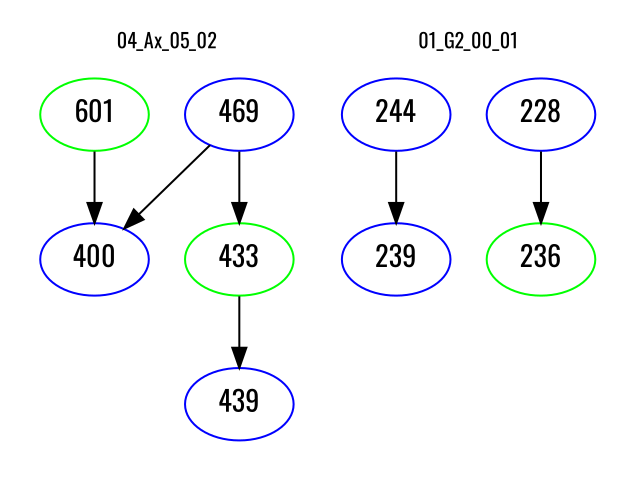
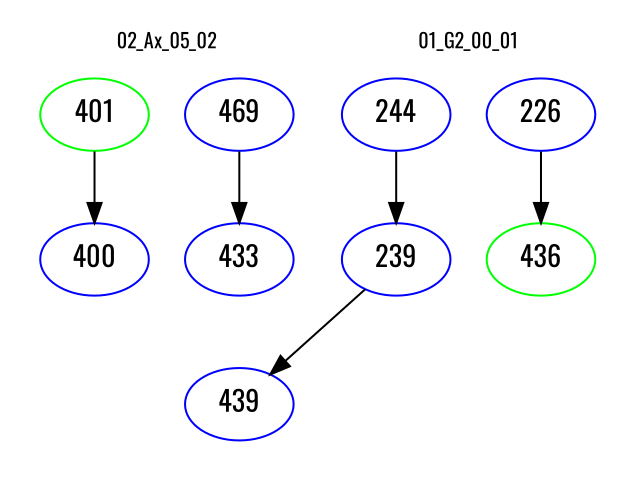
(167, 43) -> (167, 43)
(95, 115) -> (95, 115)
(541, 115) -> (541, 115)
(174, 180) -> none
(239, 259) -> (239, 259)
(541, 259) -> (541, 259)
(239, 322) -> (325, 325)
